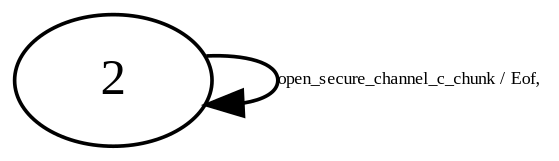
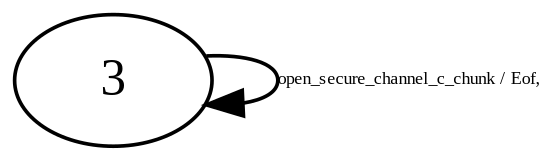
(113, 80) -> (113, 80)
